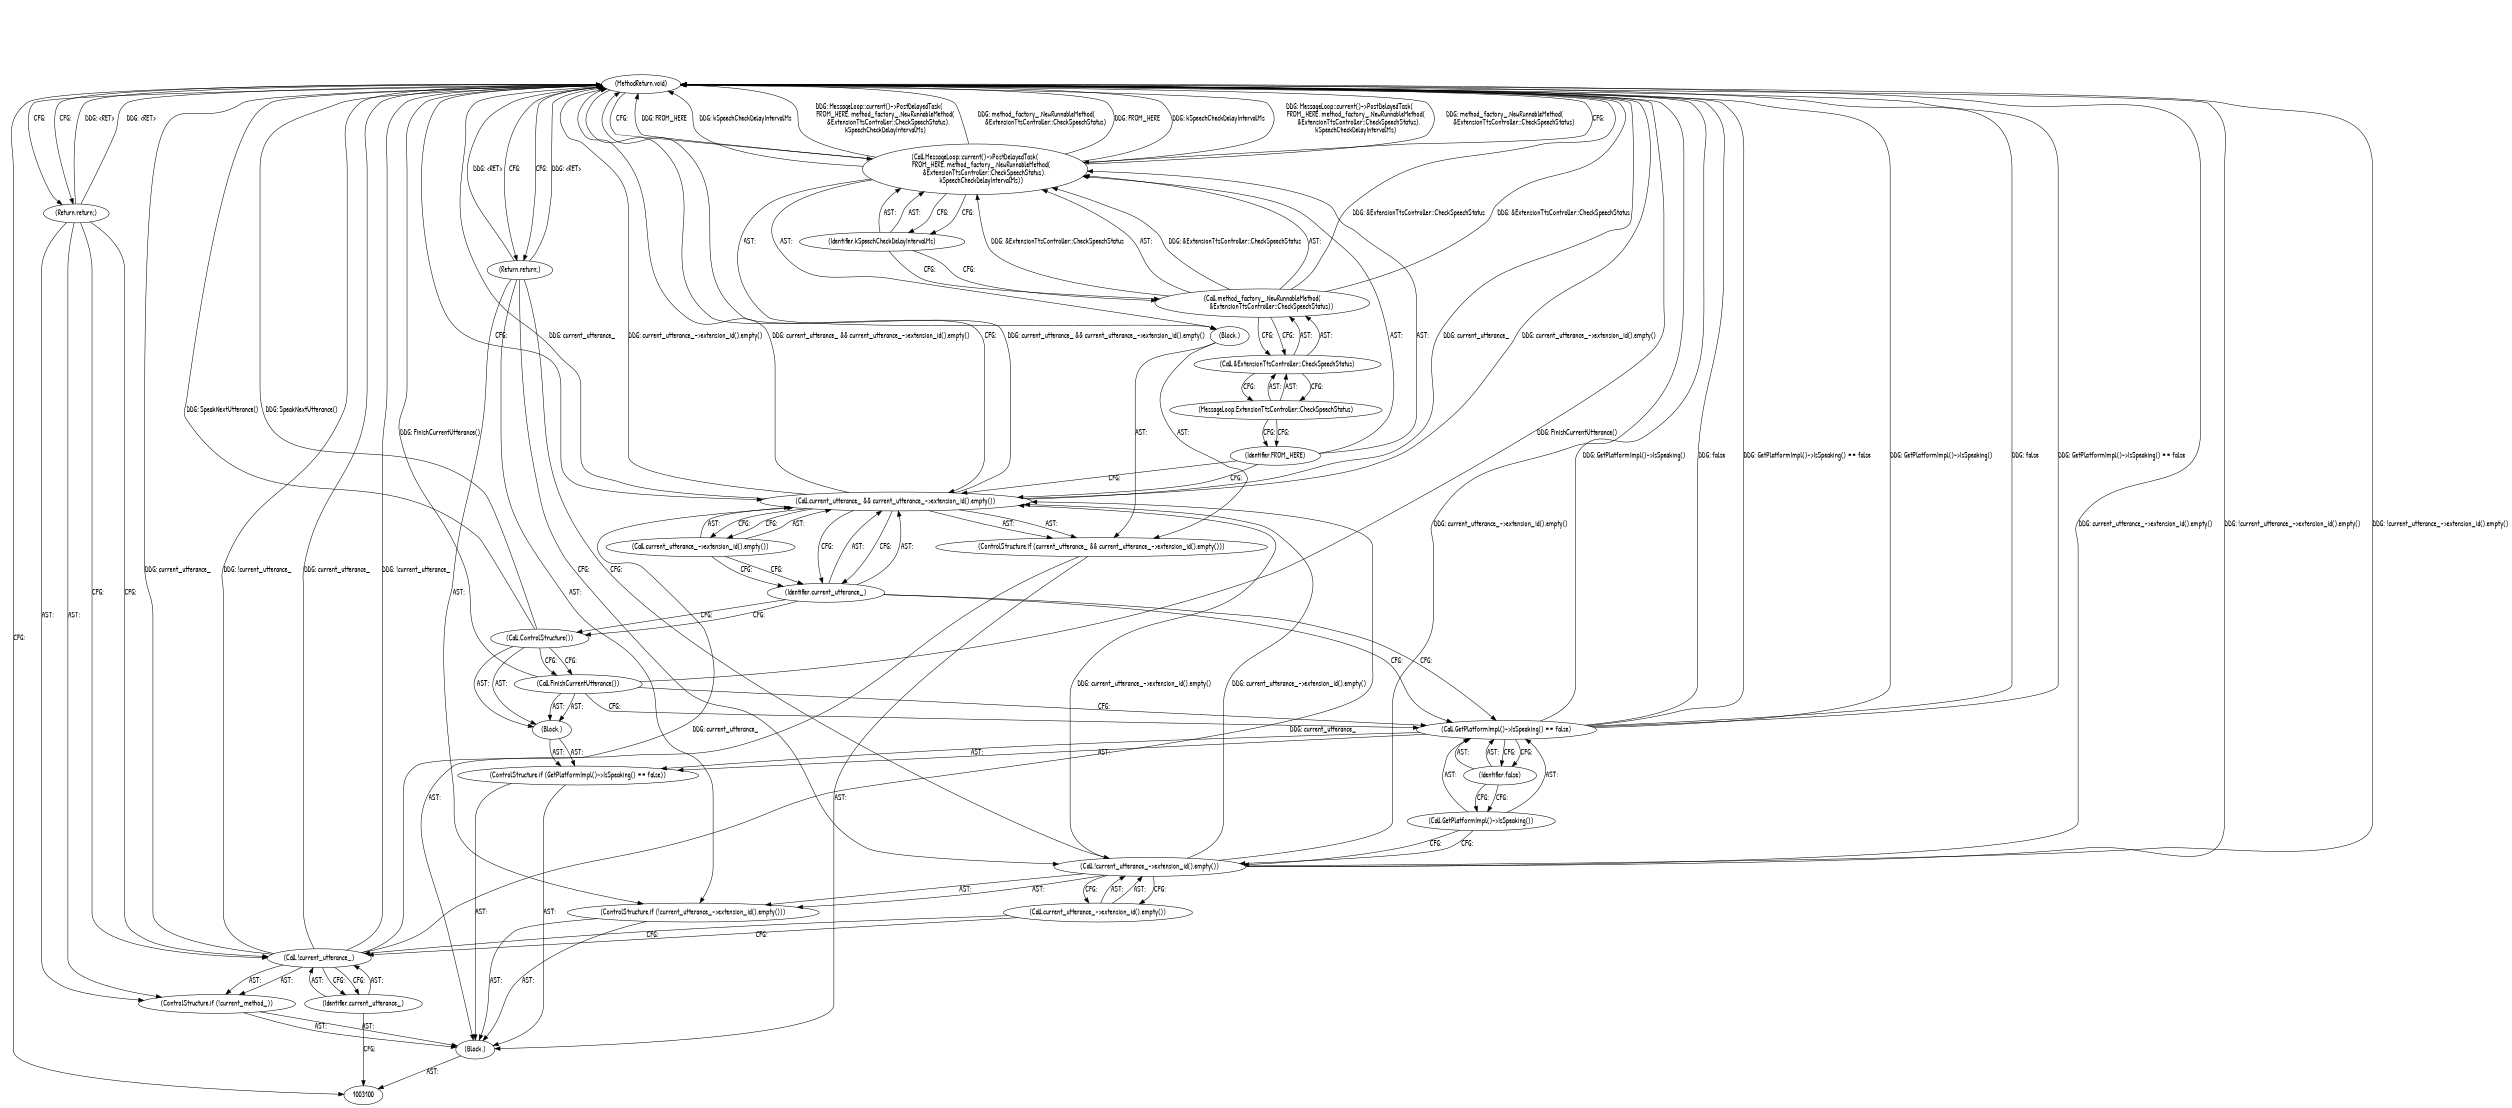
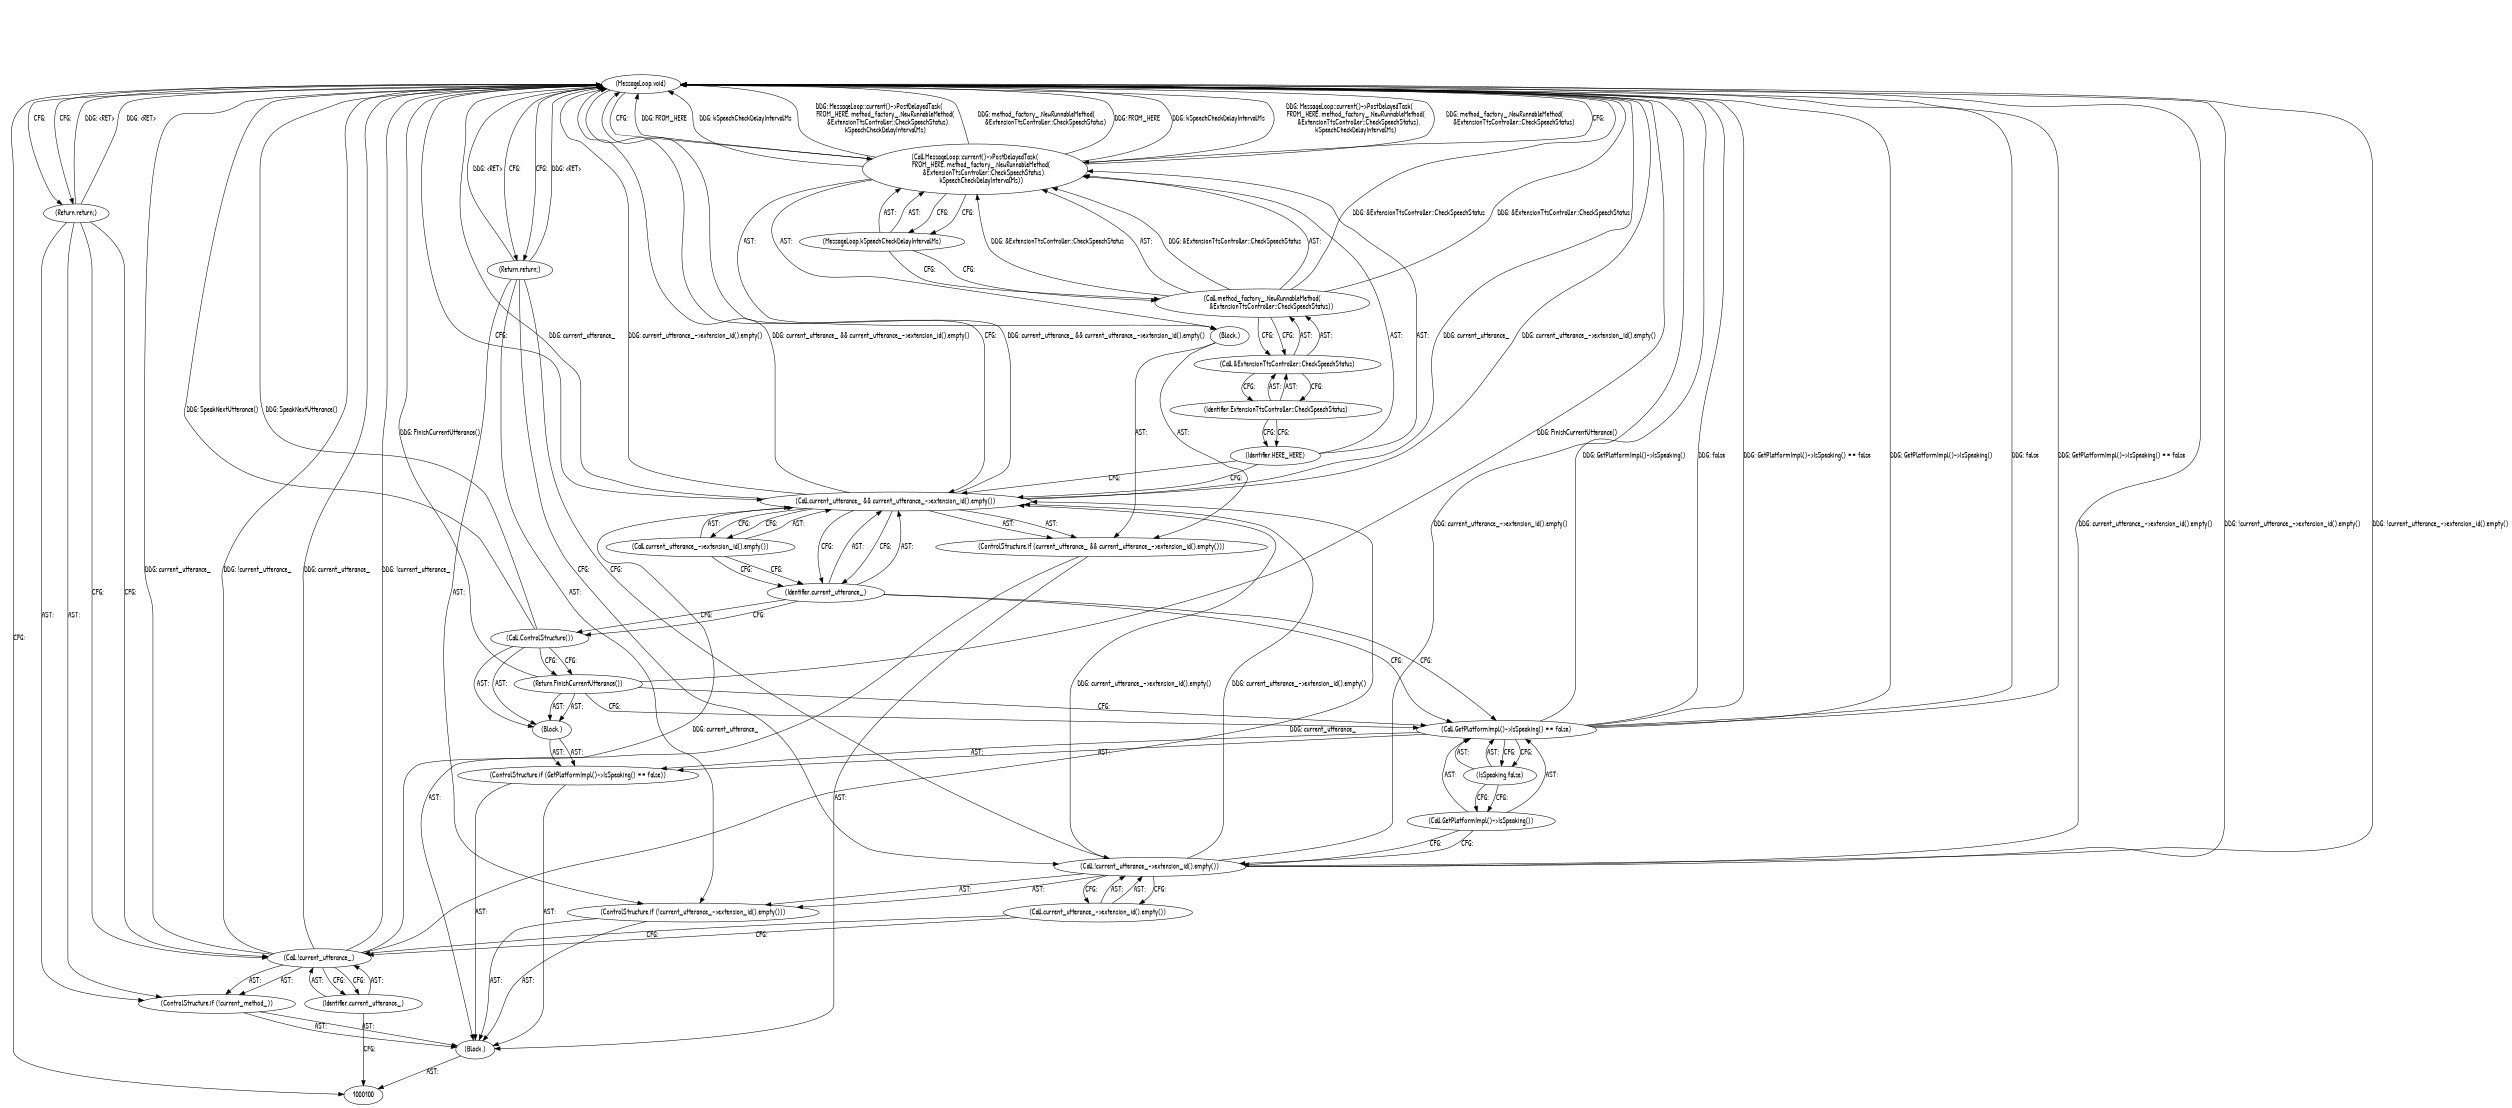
(641, 84) -> (641, 84)
(882, 242) -> (882, 242)
(1276, 410) -> (1276, 410)
(1275, 456) -> (1275, 456)
(578, 684) -> (578, 684)
(1500, 776) -> (1500, 776)
(363, 1095) -> (363, 1095)
